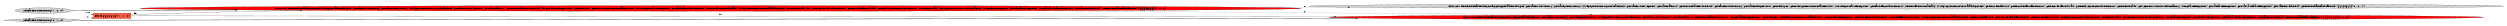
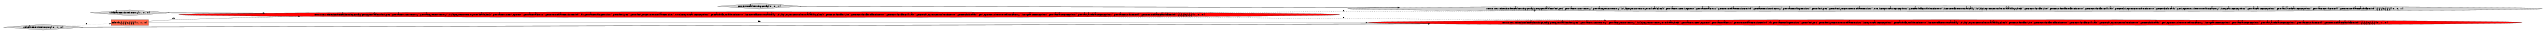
none -> (759, 6)
(43, 11) -> (130, 13)
(79, 13) -> none
